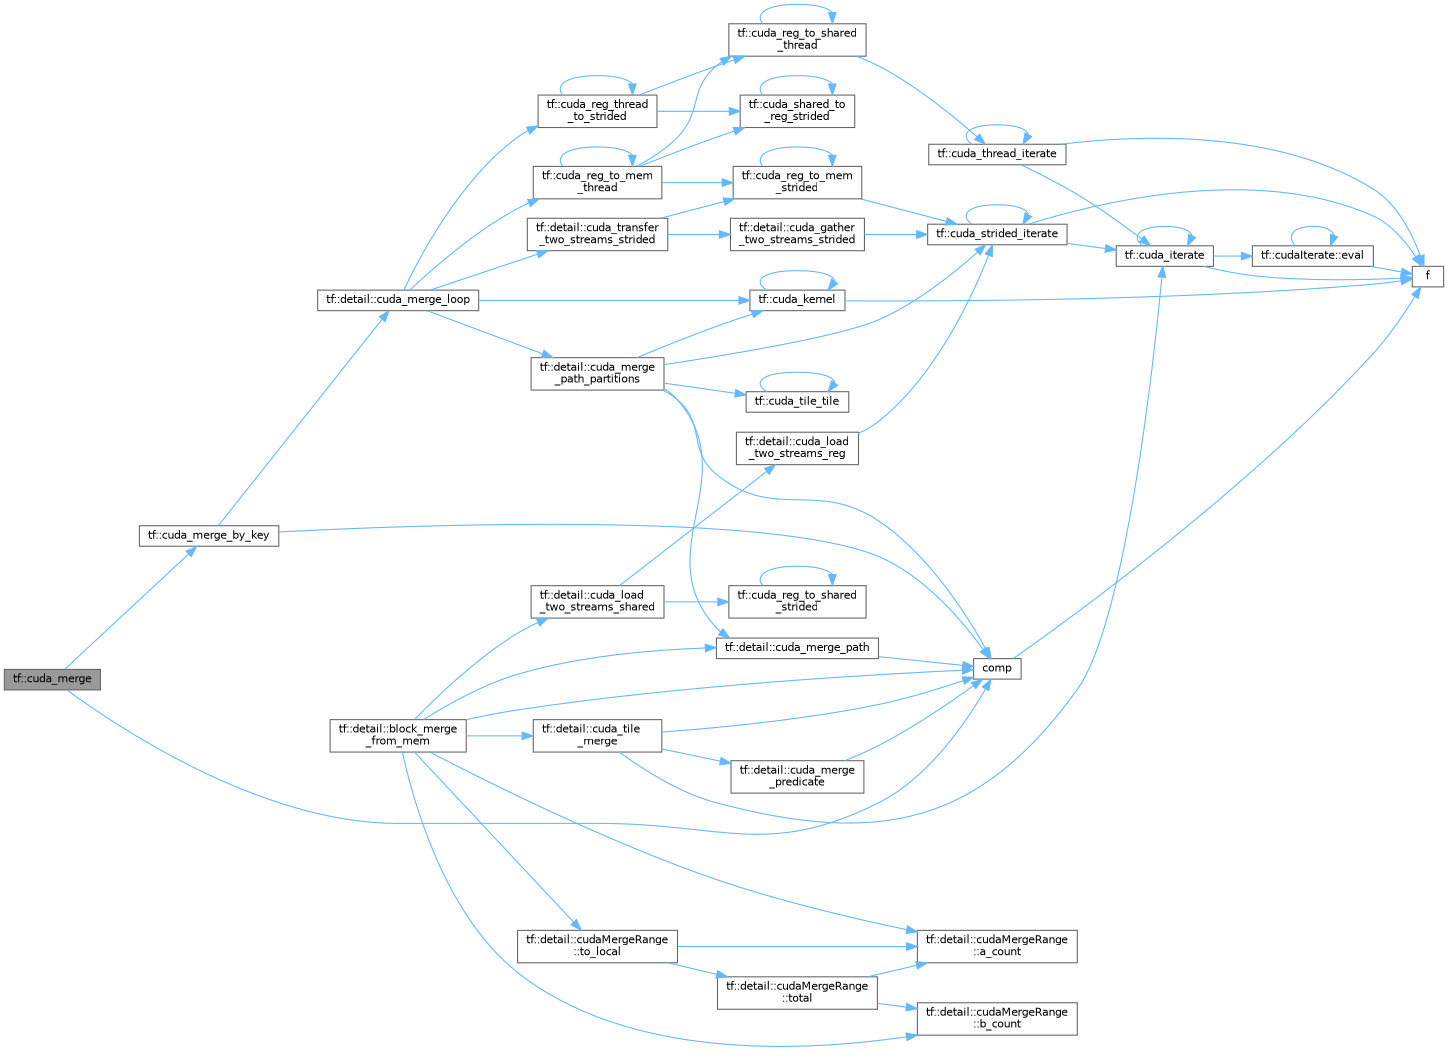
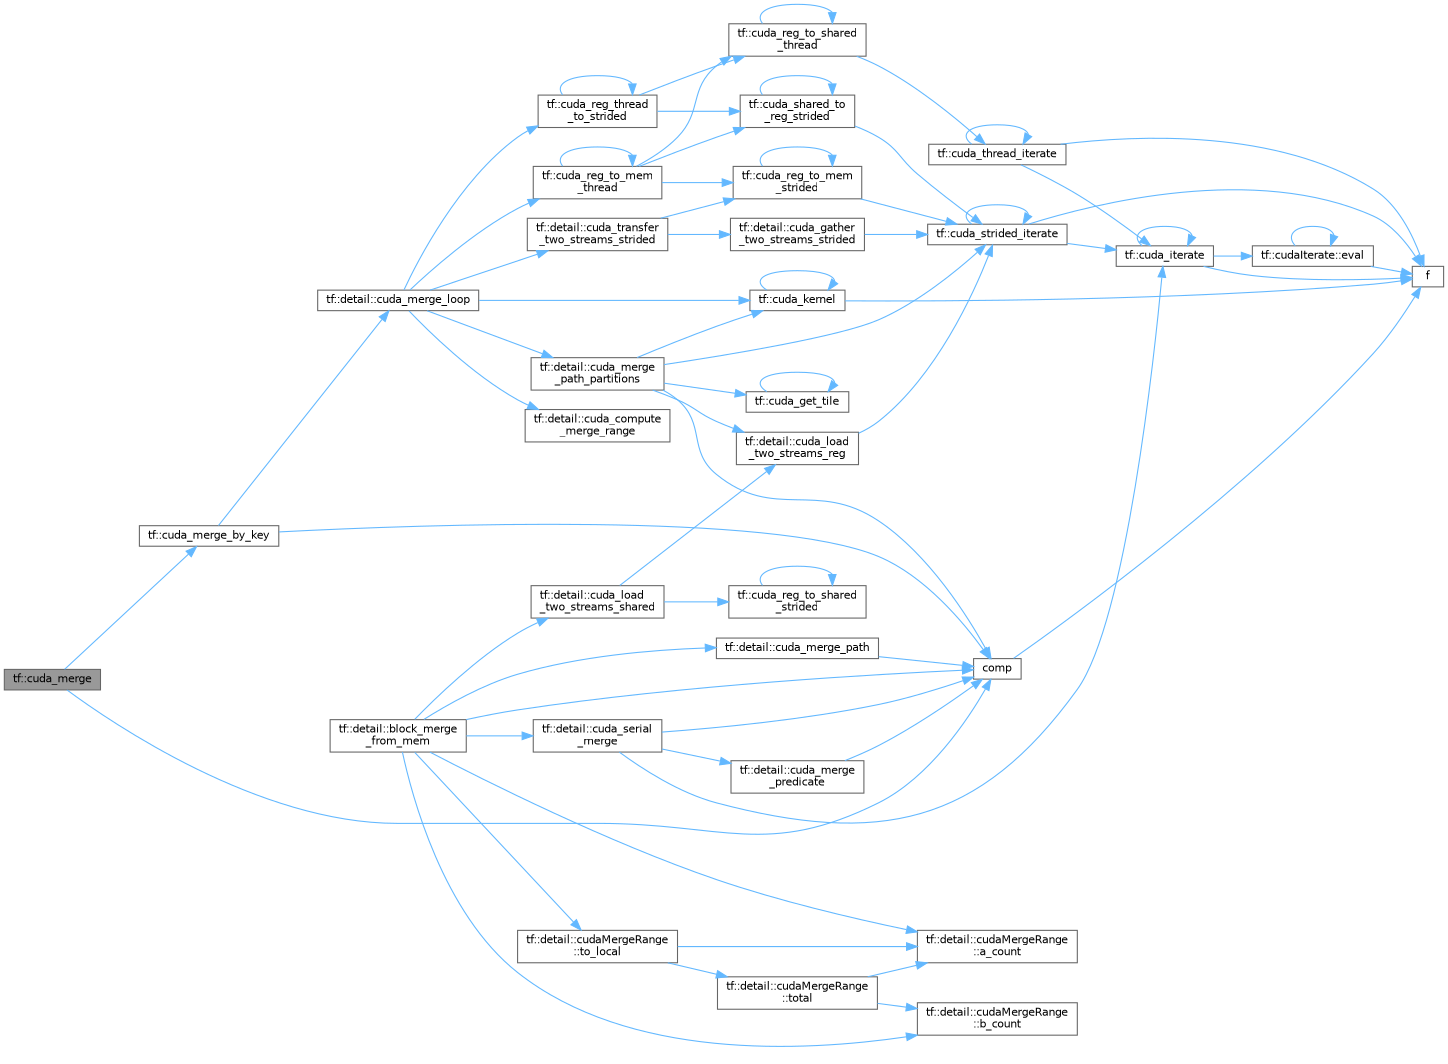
none -> (914, 171)
(797, 402) -> (797, 402)
none -> (598, 426)
(697, 508) -> (693, 408)
(598, 736) -> (598, 736)
